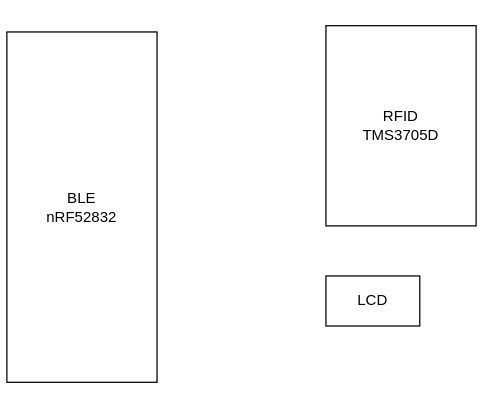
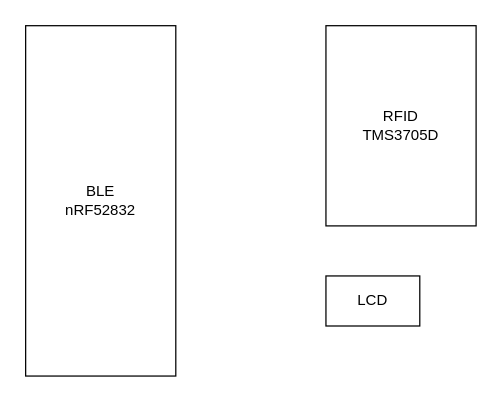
(82, 207) -> (101, 201)
